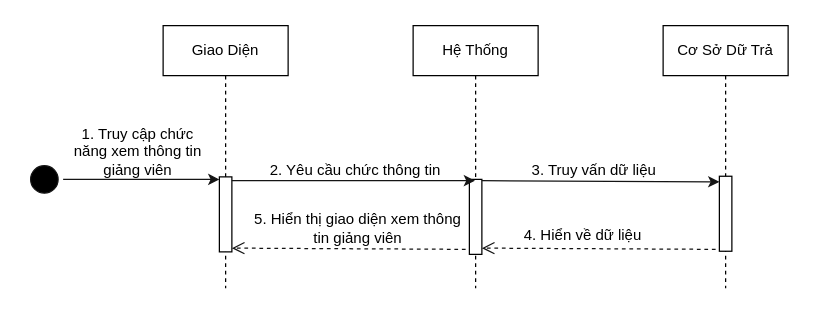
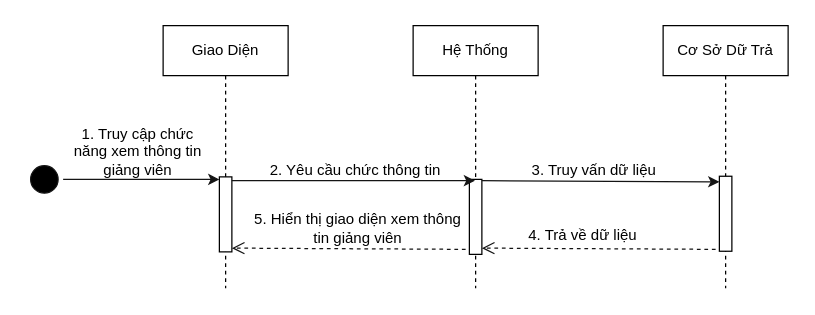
(583, 236) -> (583, 236)
